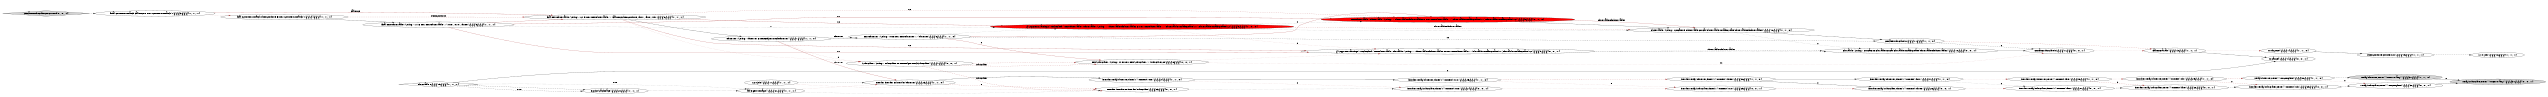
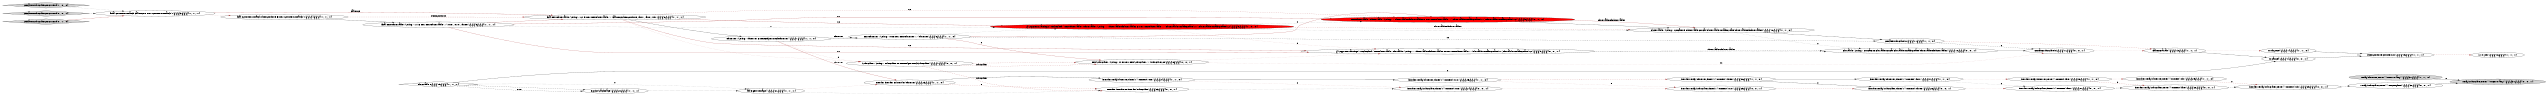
none -> (46, 5)
none -> (46, 22)
(2452, 55) -> (2452, 55)
none -> (2337, 57)
(2288, 78) -> none
(615, 83) -> (615, 83)
(771, 83) -> none
